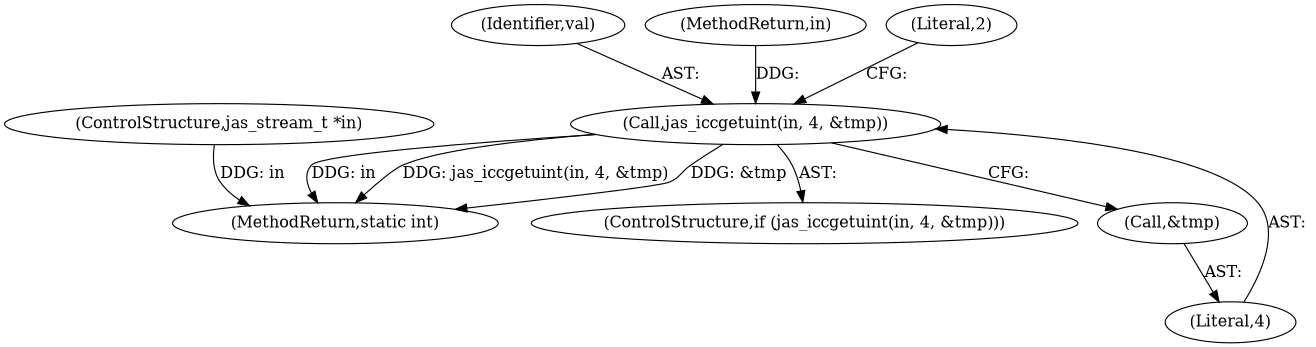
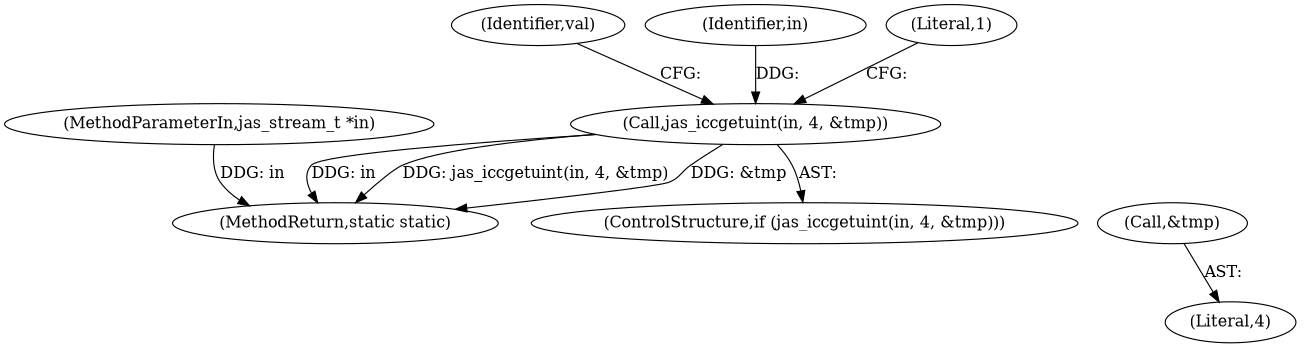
(756, 25) -> (756, 25)
(952, 25) -> (952, 25)
(683, 75) -> (683, 75)
(219, 124) -> (219, 124)
(1161, 157) -> none
(969, 175) -> none
(335, 223) -> (335, 223)
